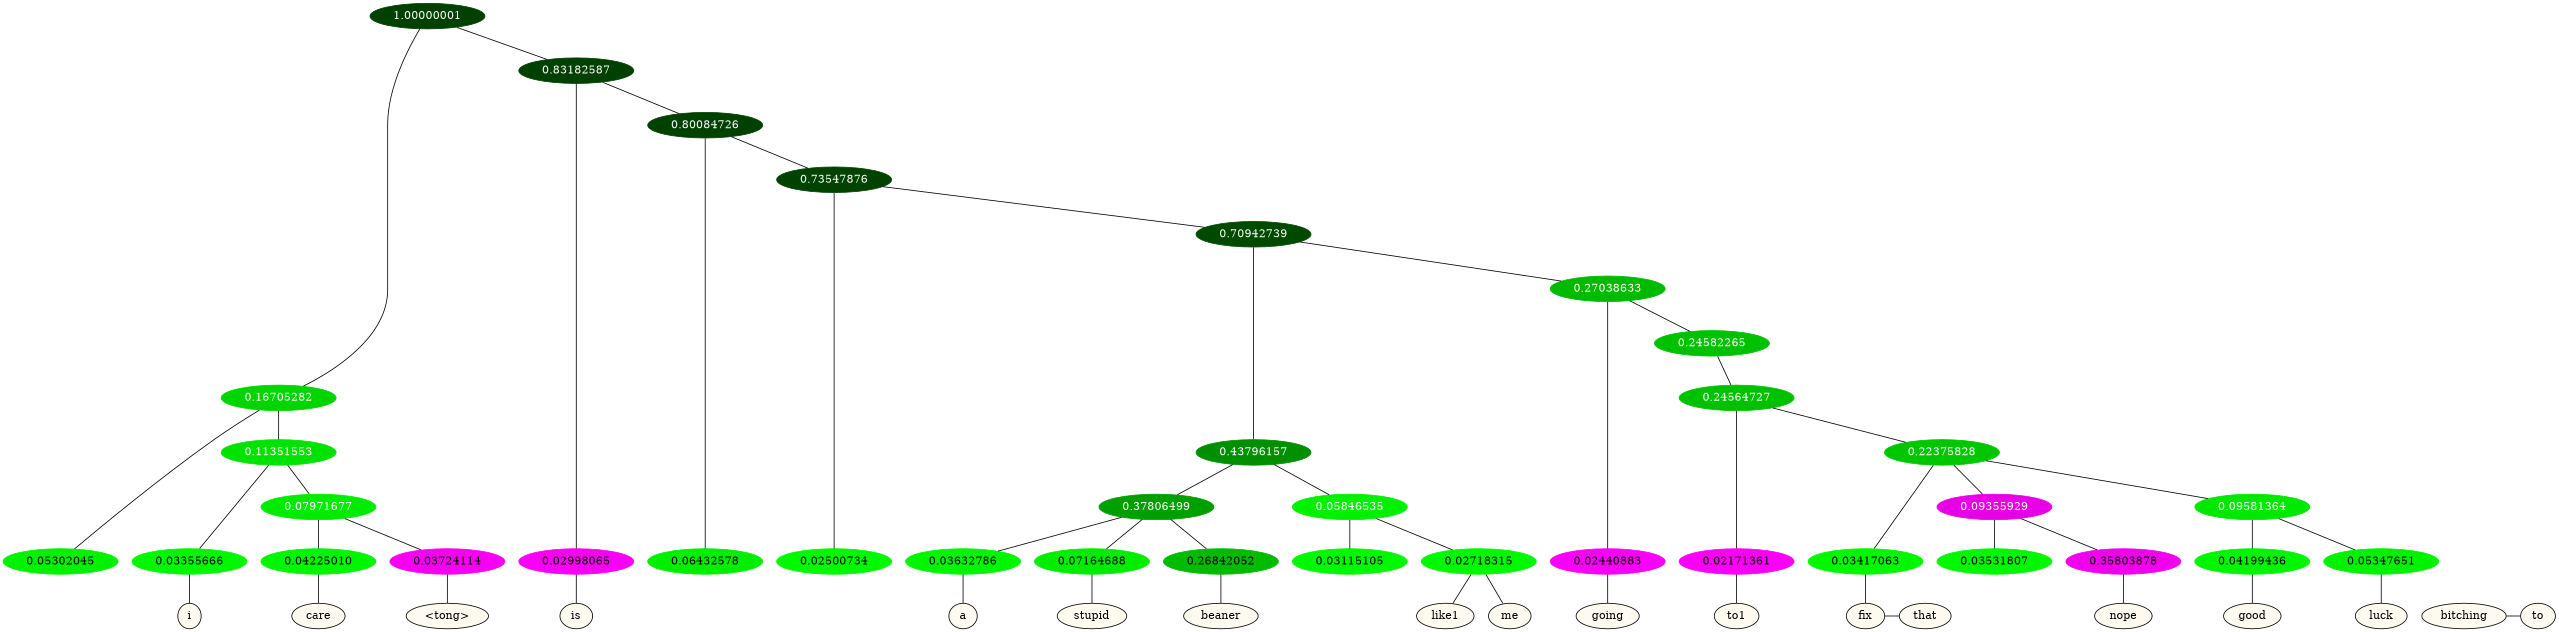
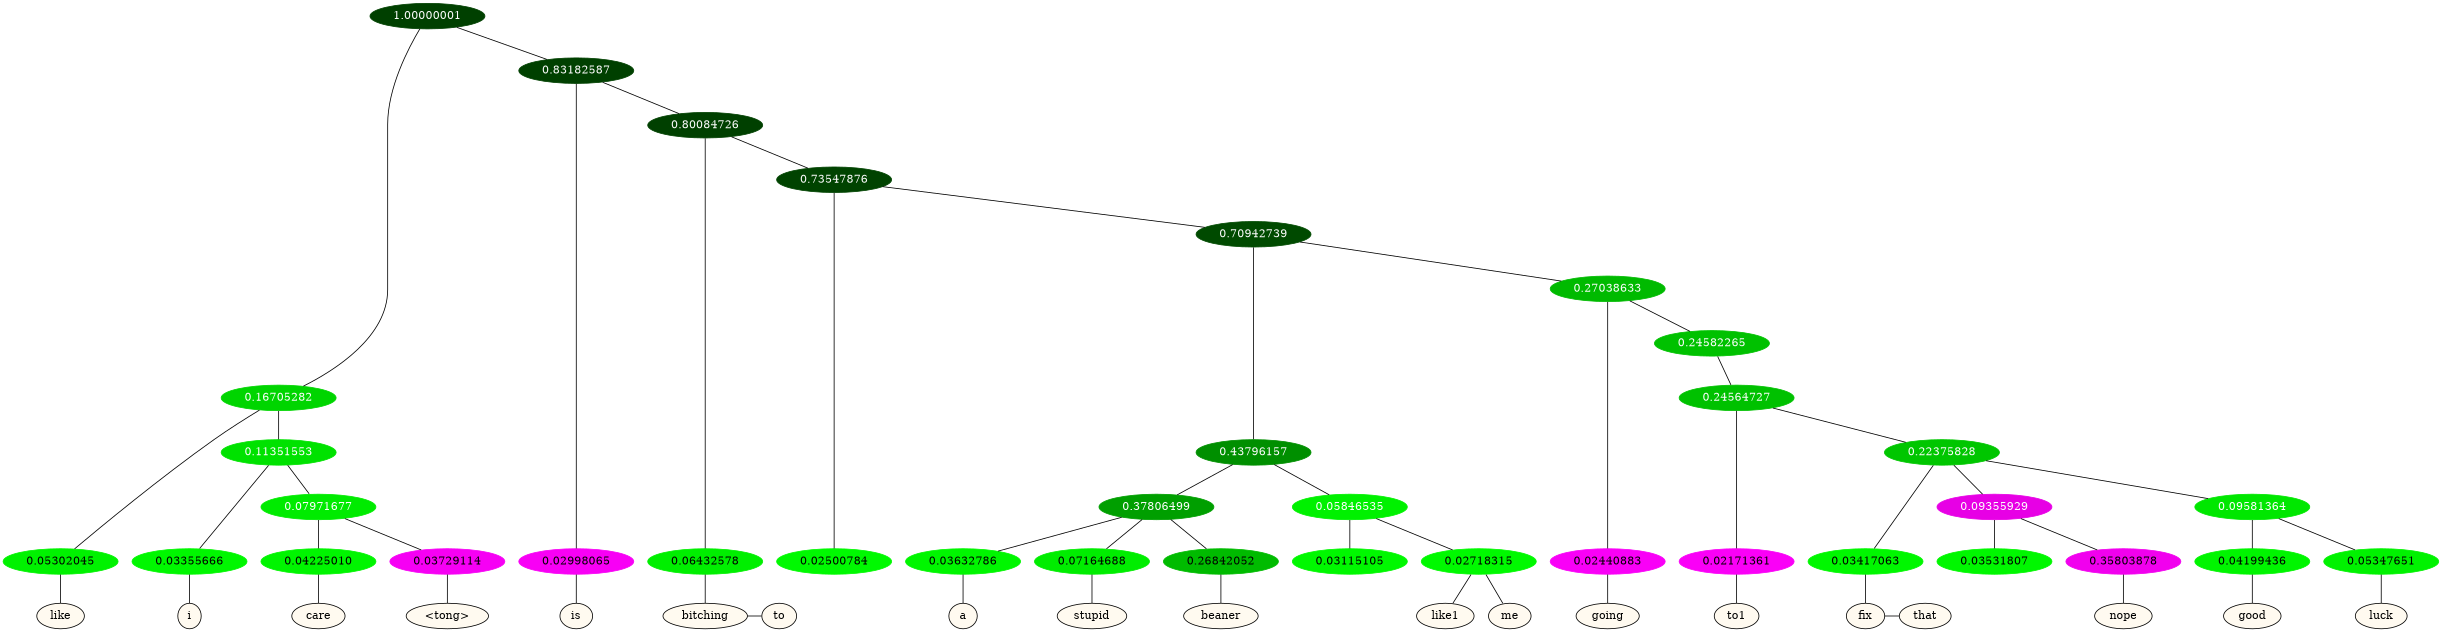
(447, 561) -> (447, 561)
(834, 561) -> (834, 561)
none -> (705, 589)
none -> (61, 616)
